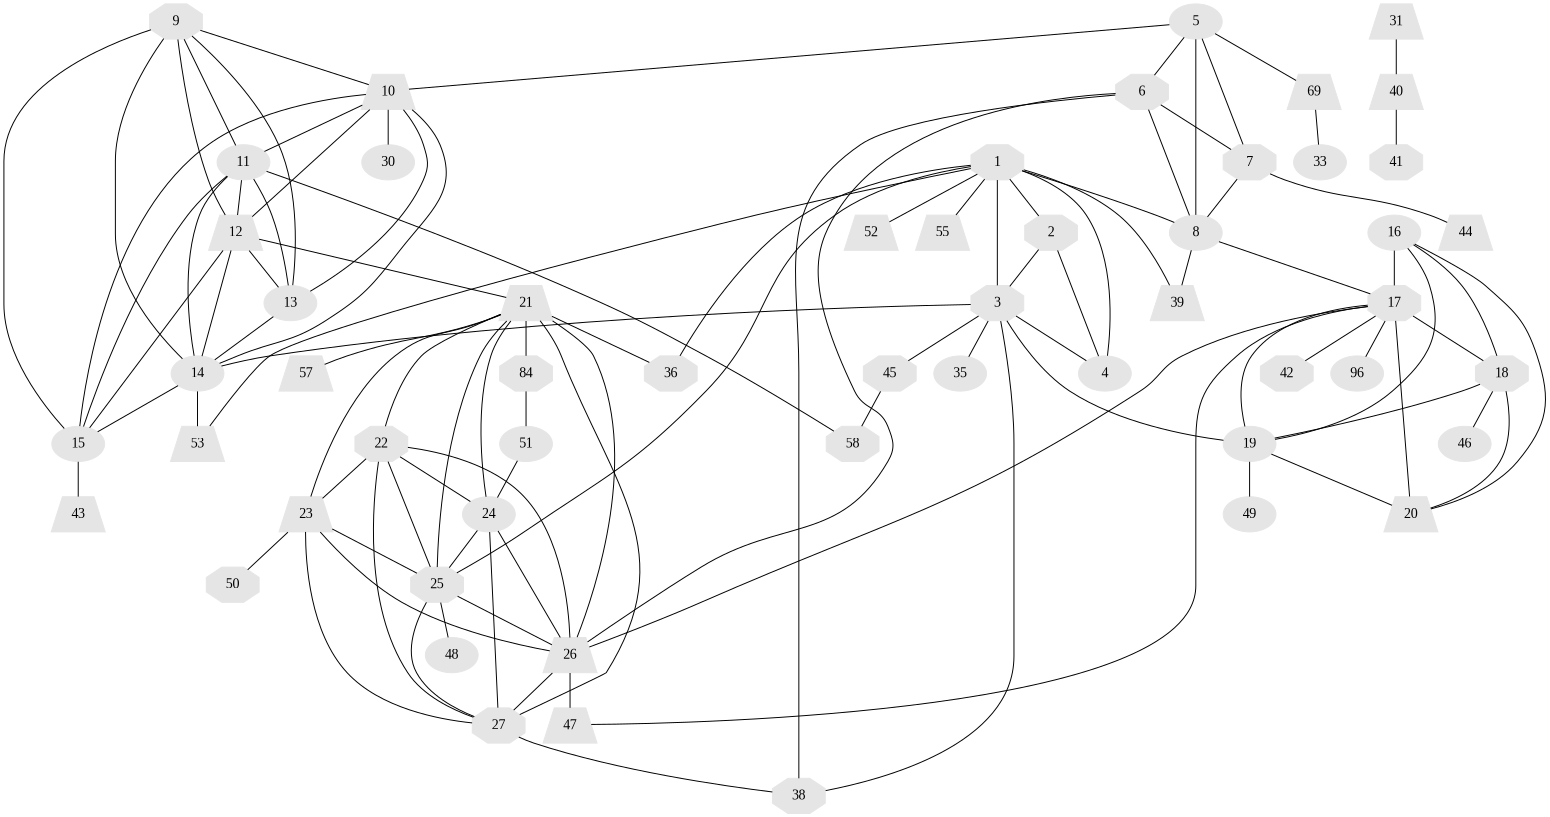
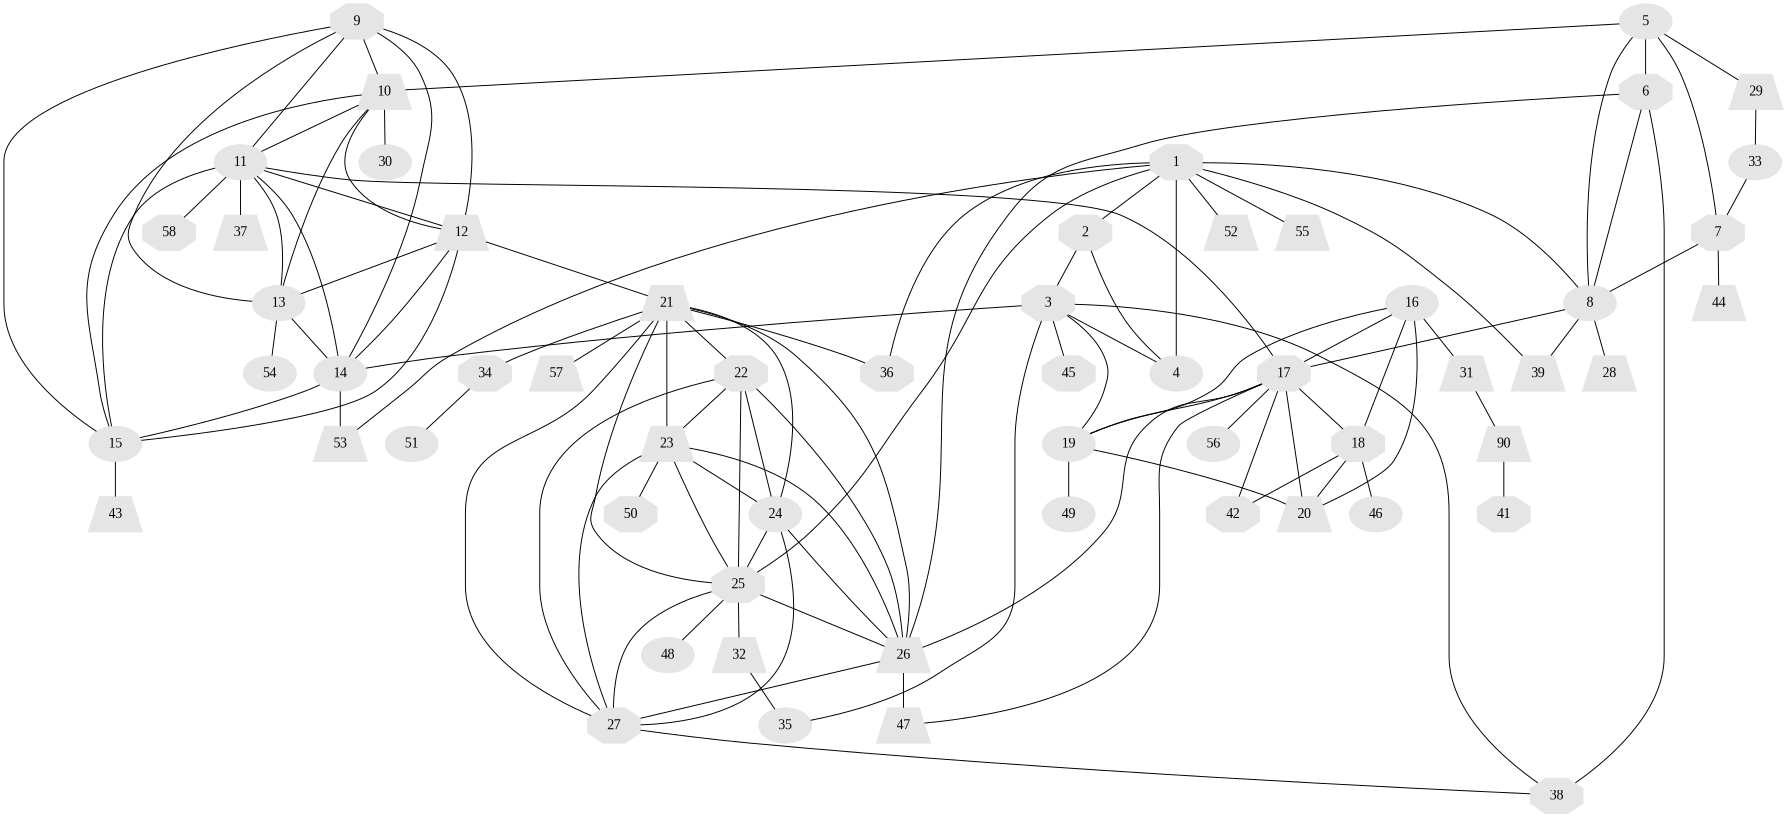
(1314, 92) -> (1756, 92)
(1396, 92) -> (1504, 444)
(1189, 123) -> (1737, 197)
none -> (798, 190)
none -> (241, 233)
(997, 233) -> none
(390, 263) -> none
none -> (1434, 332)
none -> (270, 374)
(526, 374) -> (485, 374)
(1357, 374) -> (1213, 444)
none -> (1609, 374)
(868, 414) -> none
(1378, 415) -> (1293, 480)
(509, 476) -> (725, 482)
none -> (739, 655)
